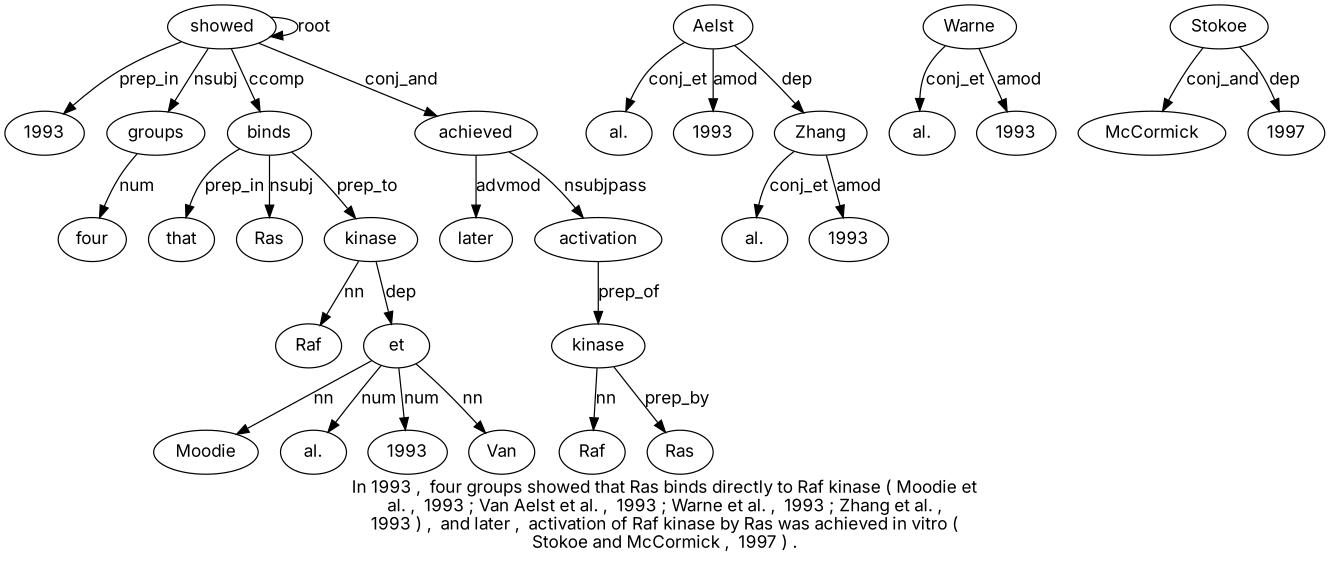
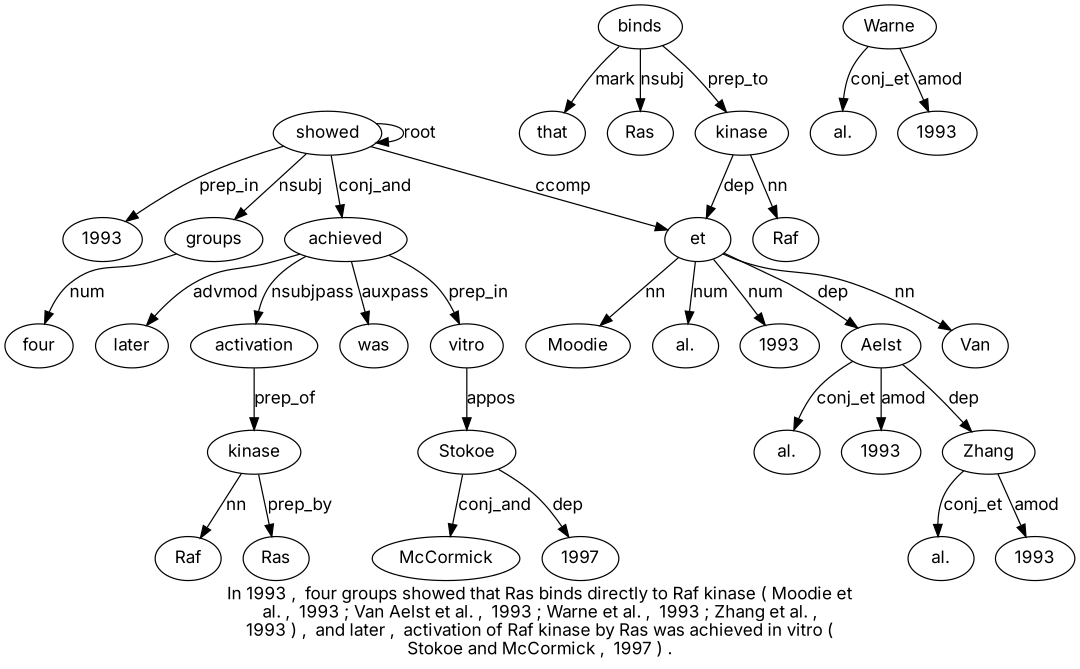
(243, 74) -> (513, 187)
(235, 186) -> (615, 80)
none -> (788, 283)
none -> (374, 346)
none -> (467, 346)
